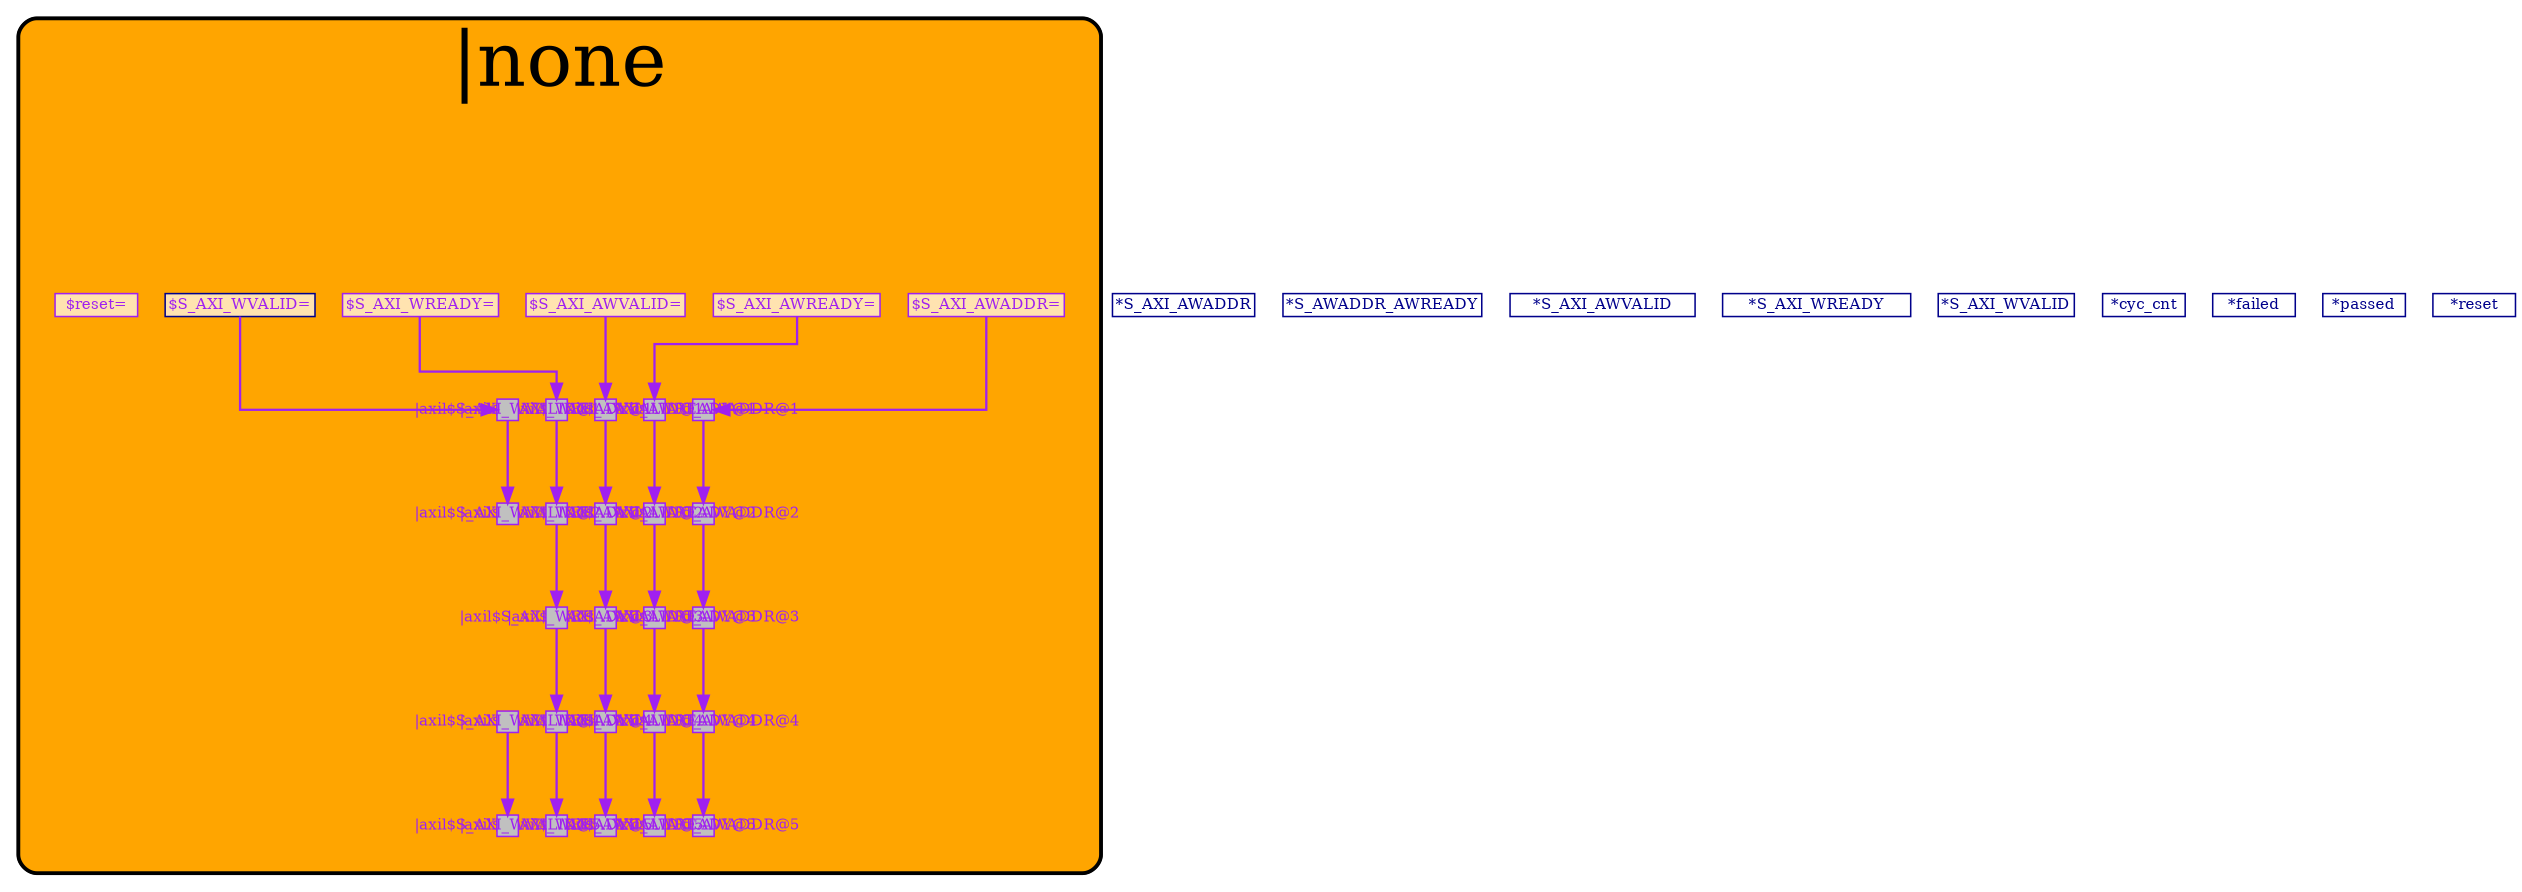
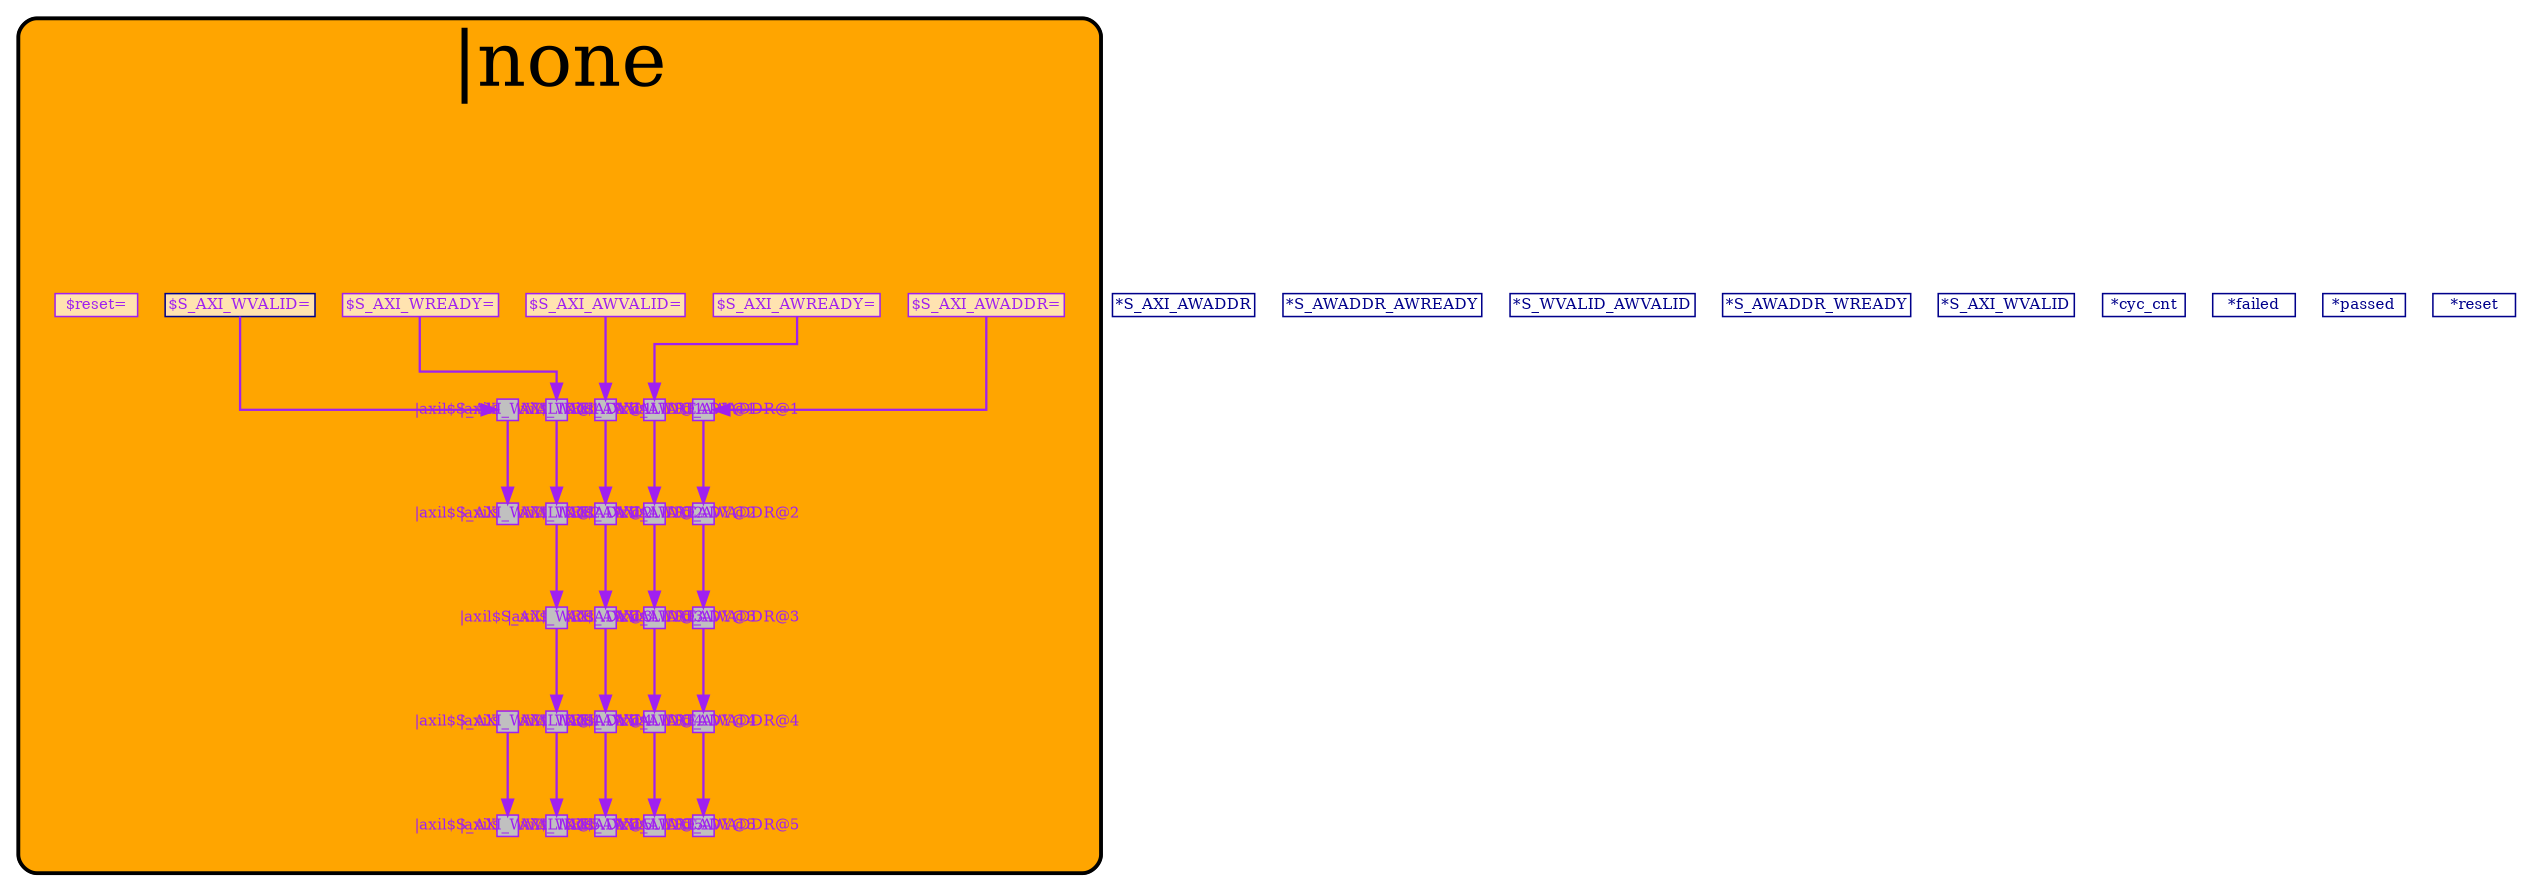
(1603, 305) -> (1603, 305)
(1817, 305) -> (1817, 305)
